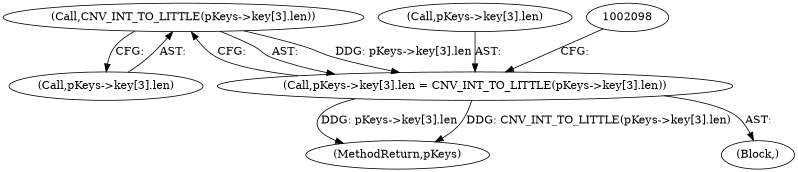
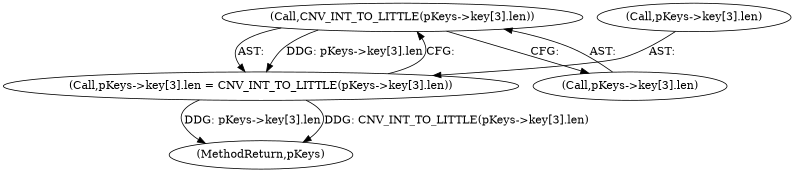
(628, 17) -> none
(758, 155) -> none
